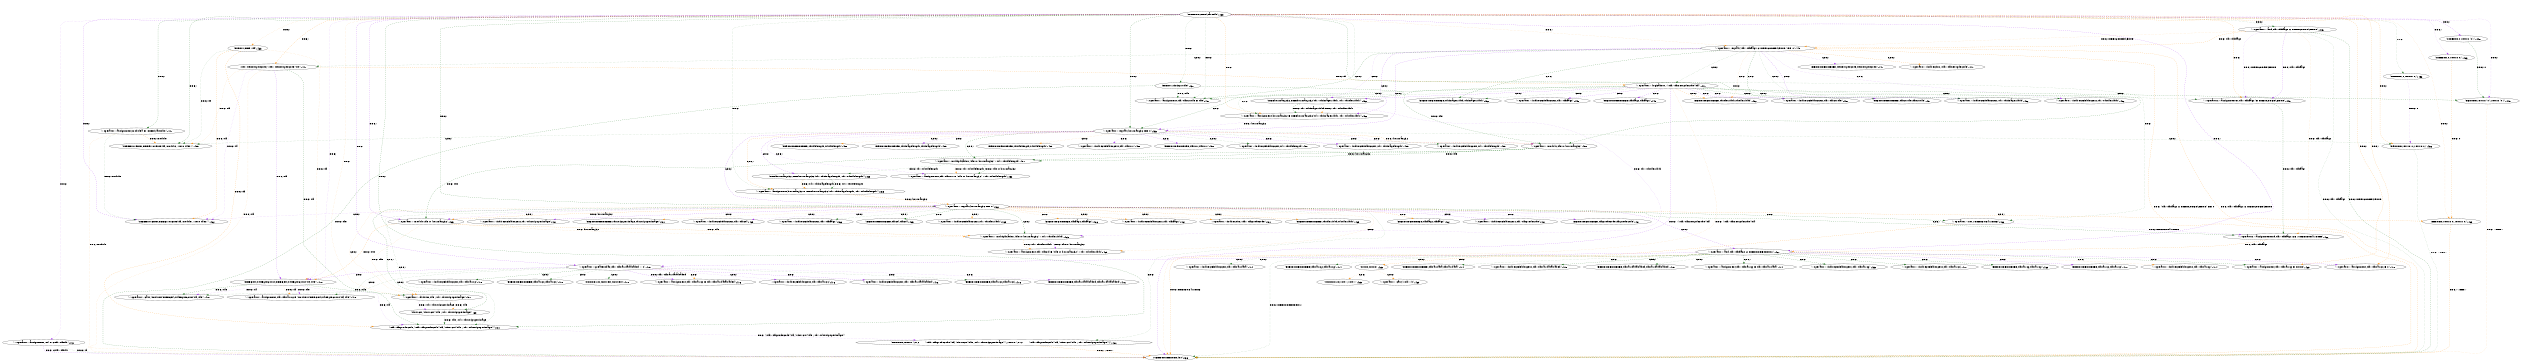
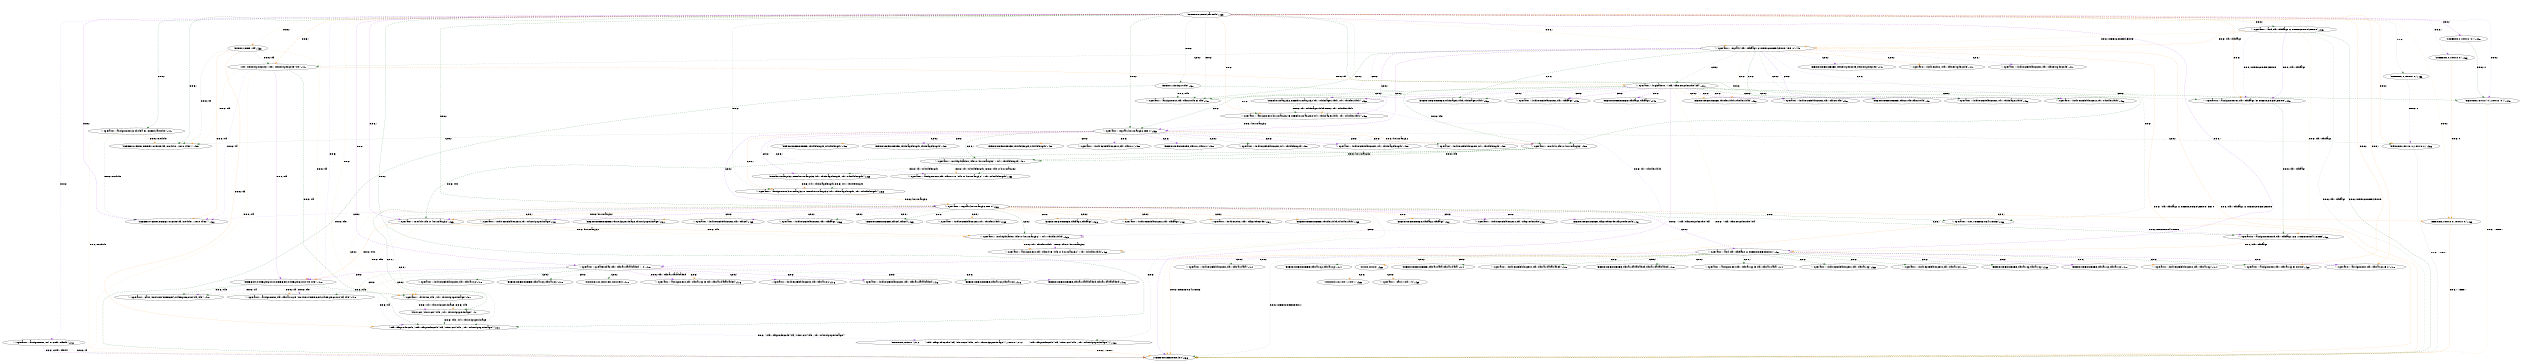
none -> (260, 57)
none -> (2037, 67)
(475, 312) -> (475, 312)
